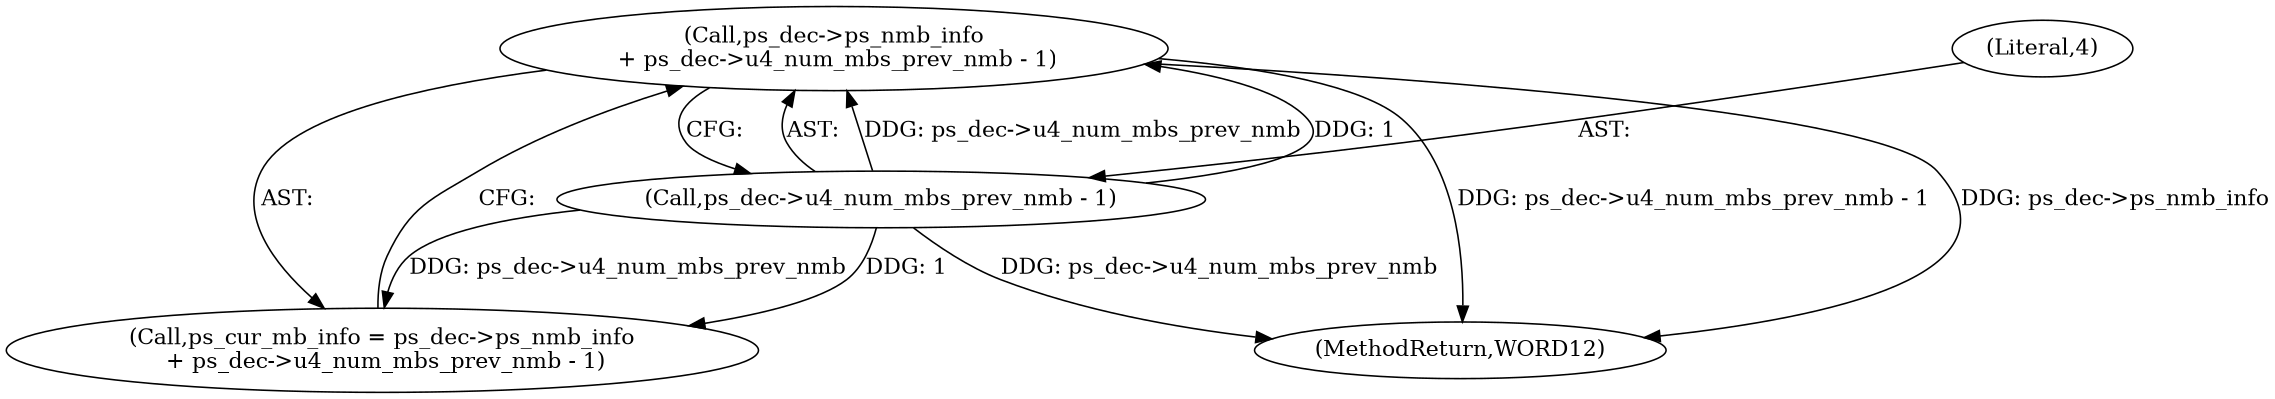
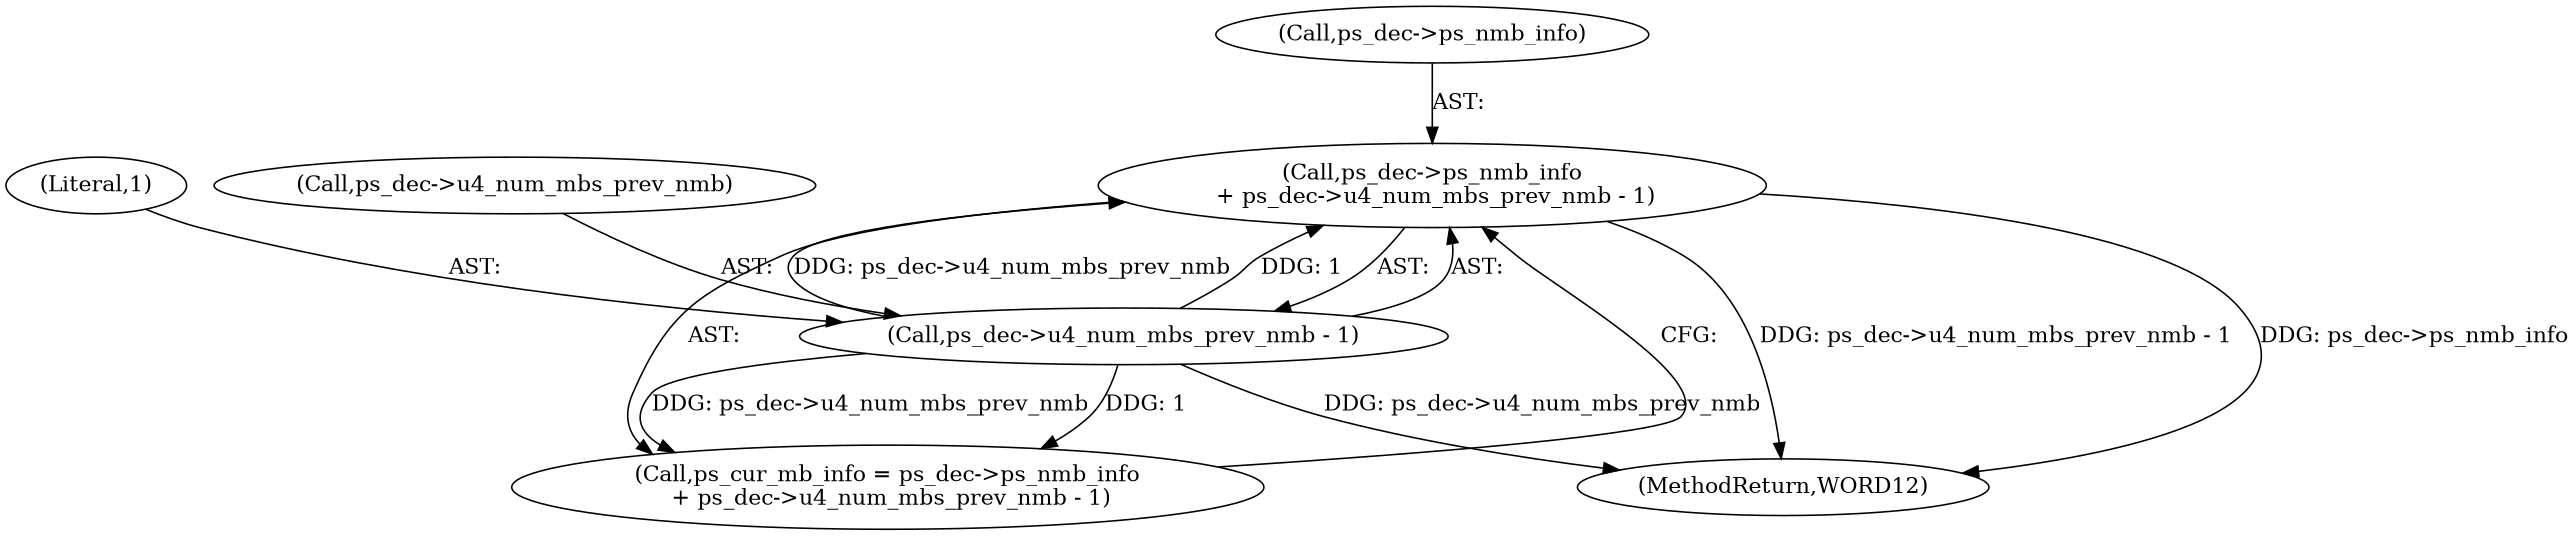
none -> (1432, 35)
(2043, 49) -> (96, 185)
(718, 131) -> (1407, 268)
none -> (515, 185)
